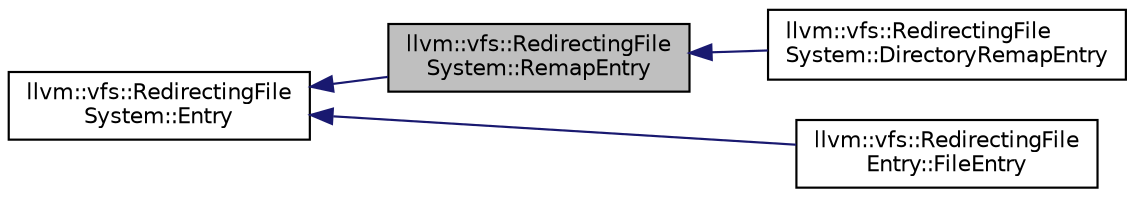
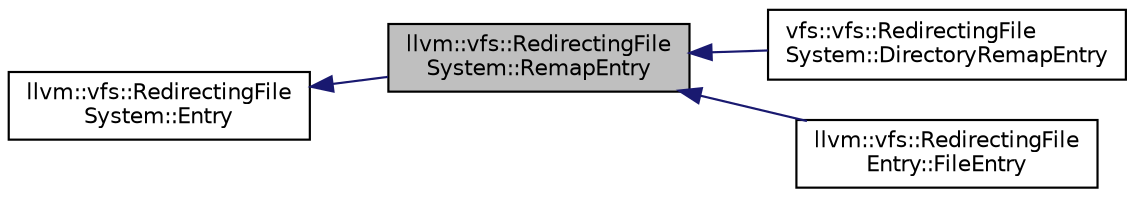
(947, 45) -> (947, 45)
(565, 131) -> (754, 108)
